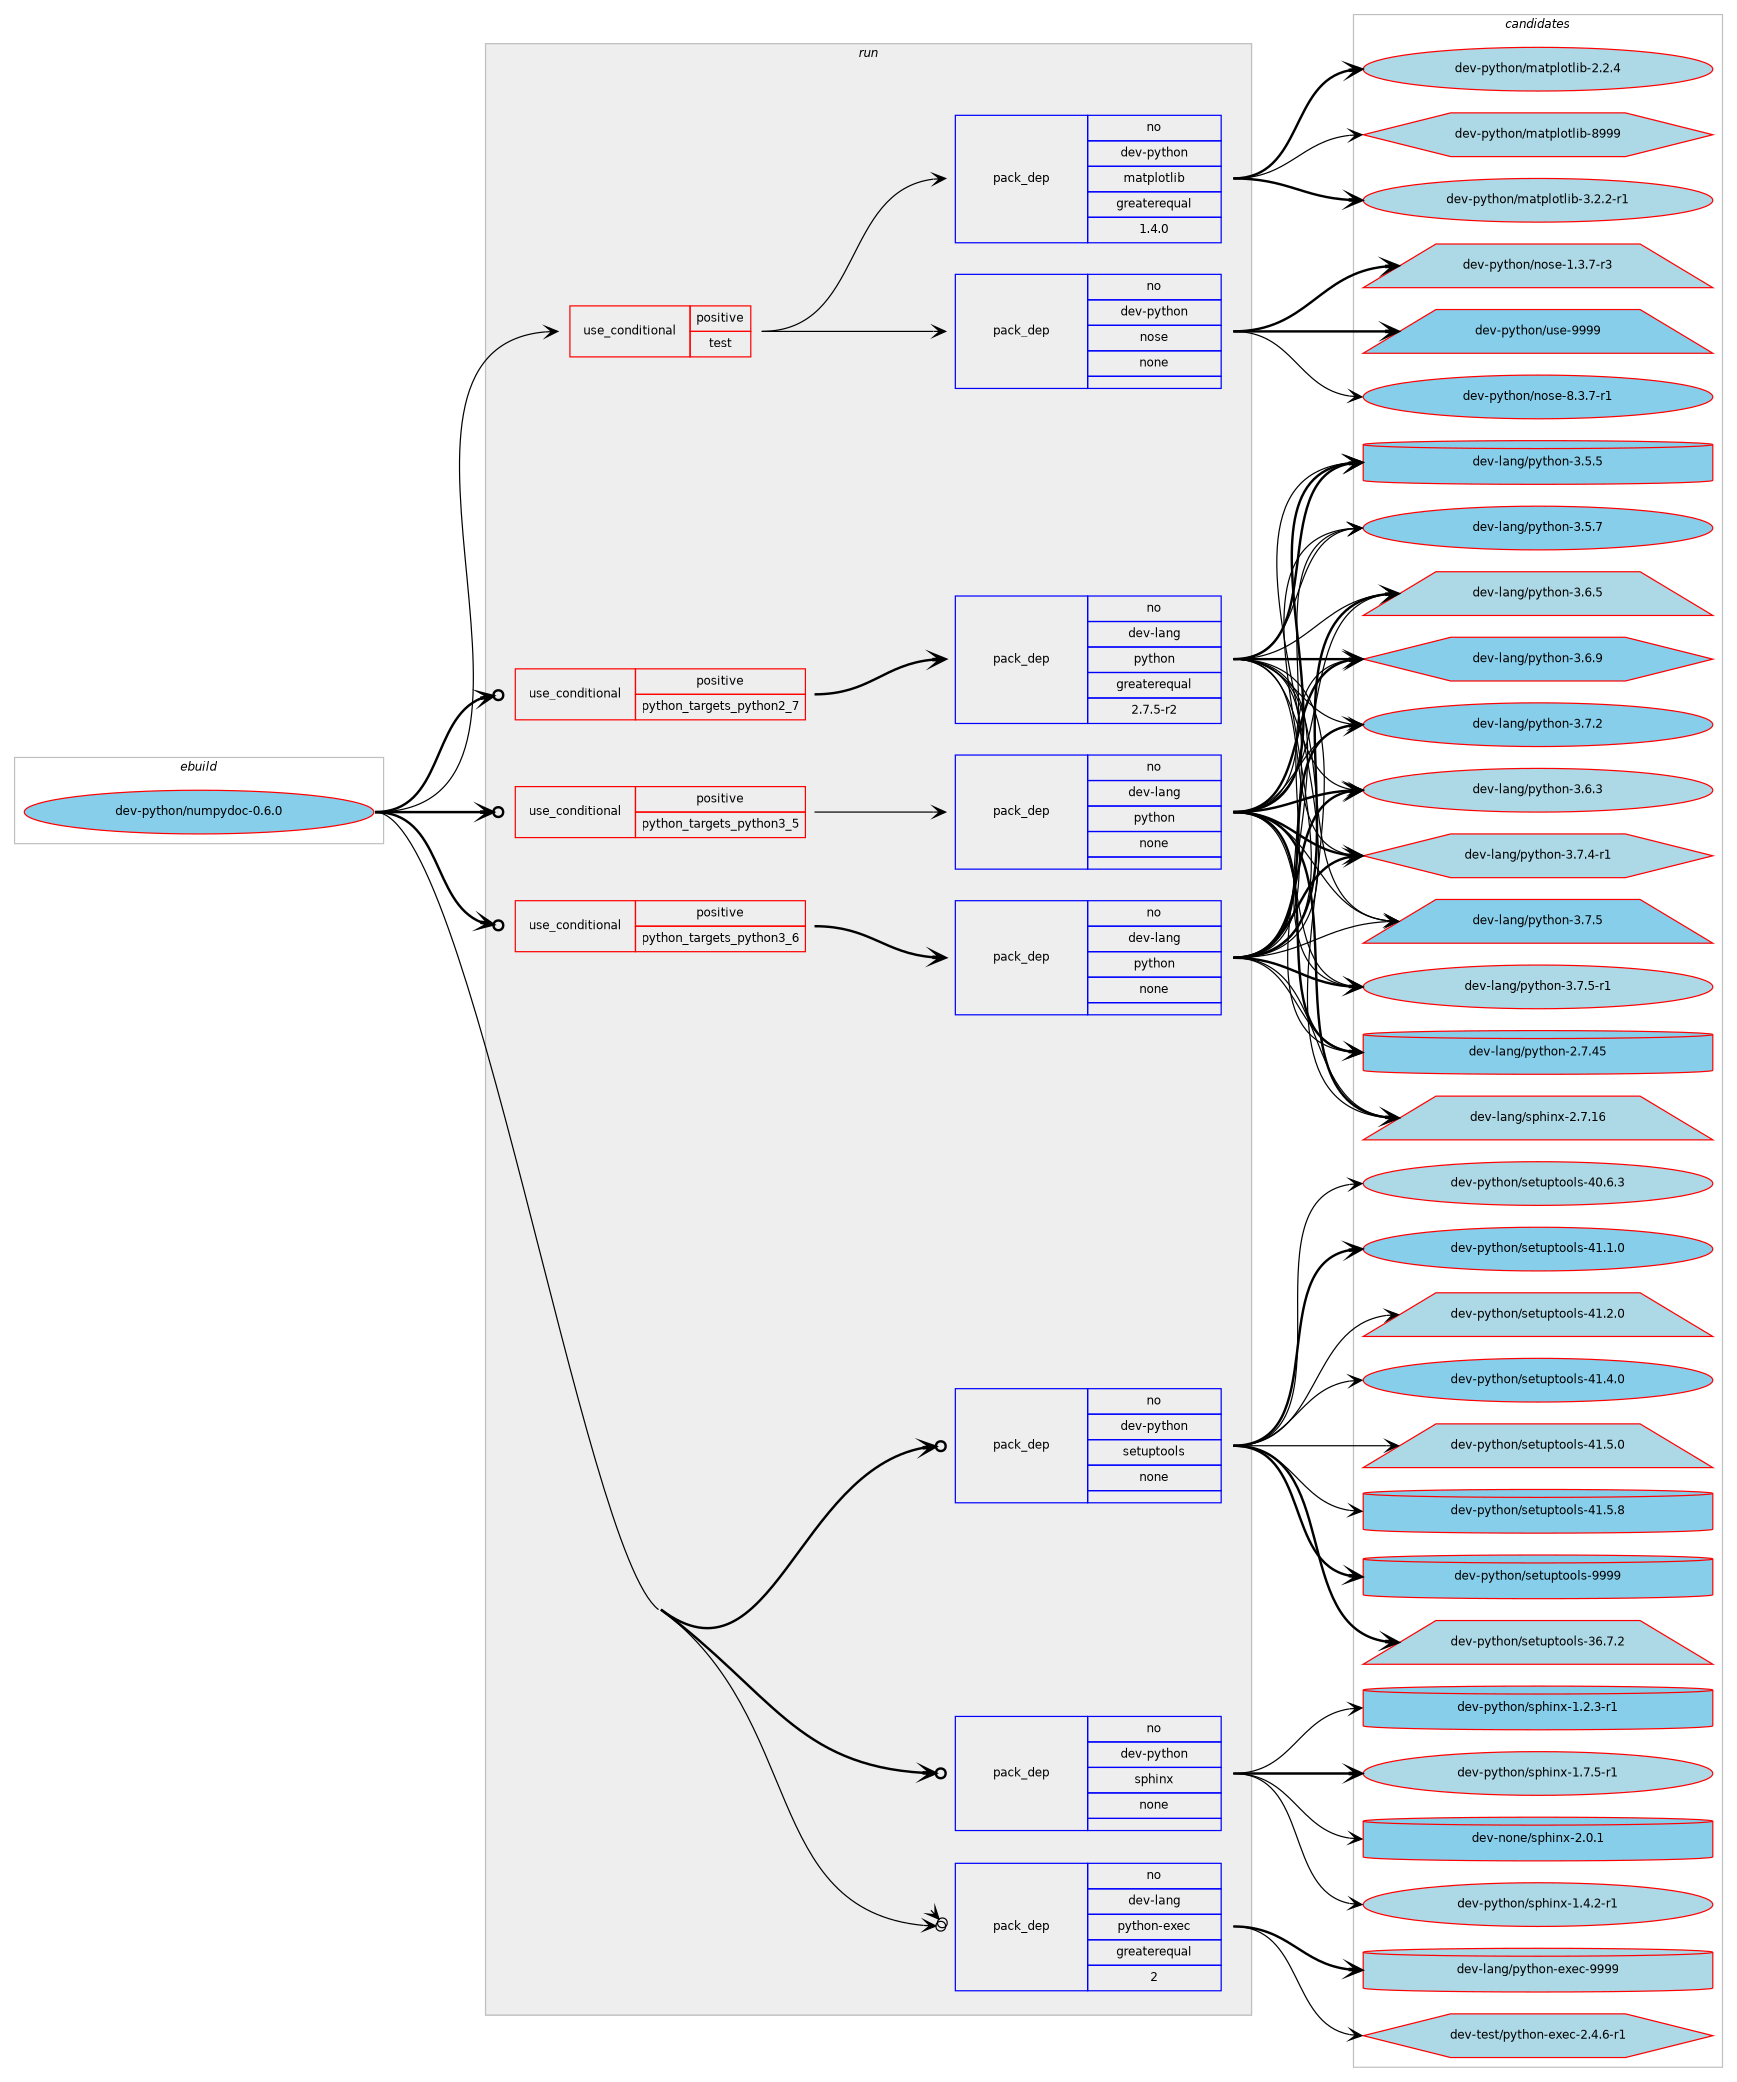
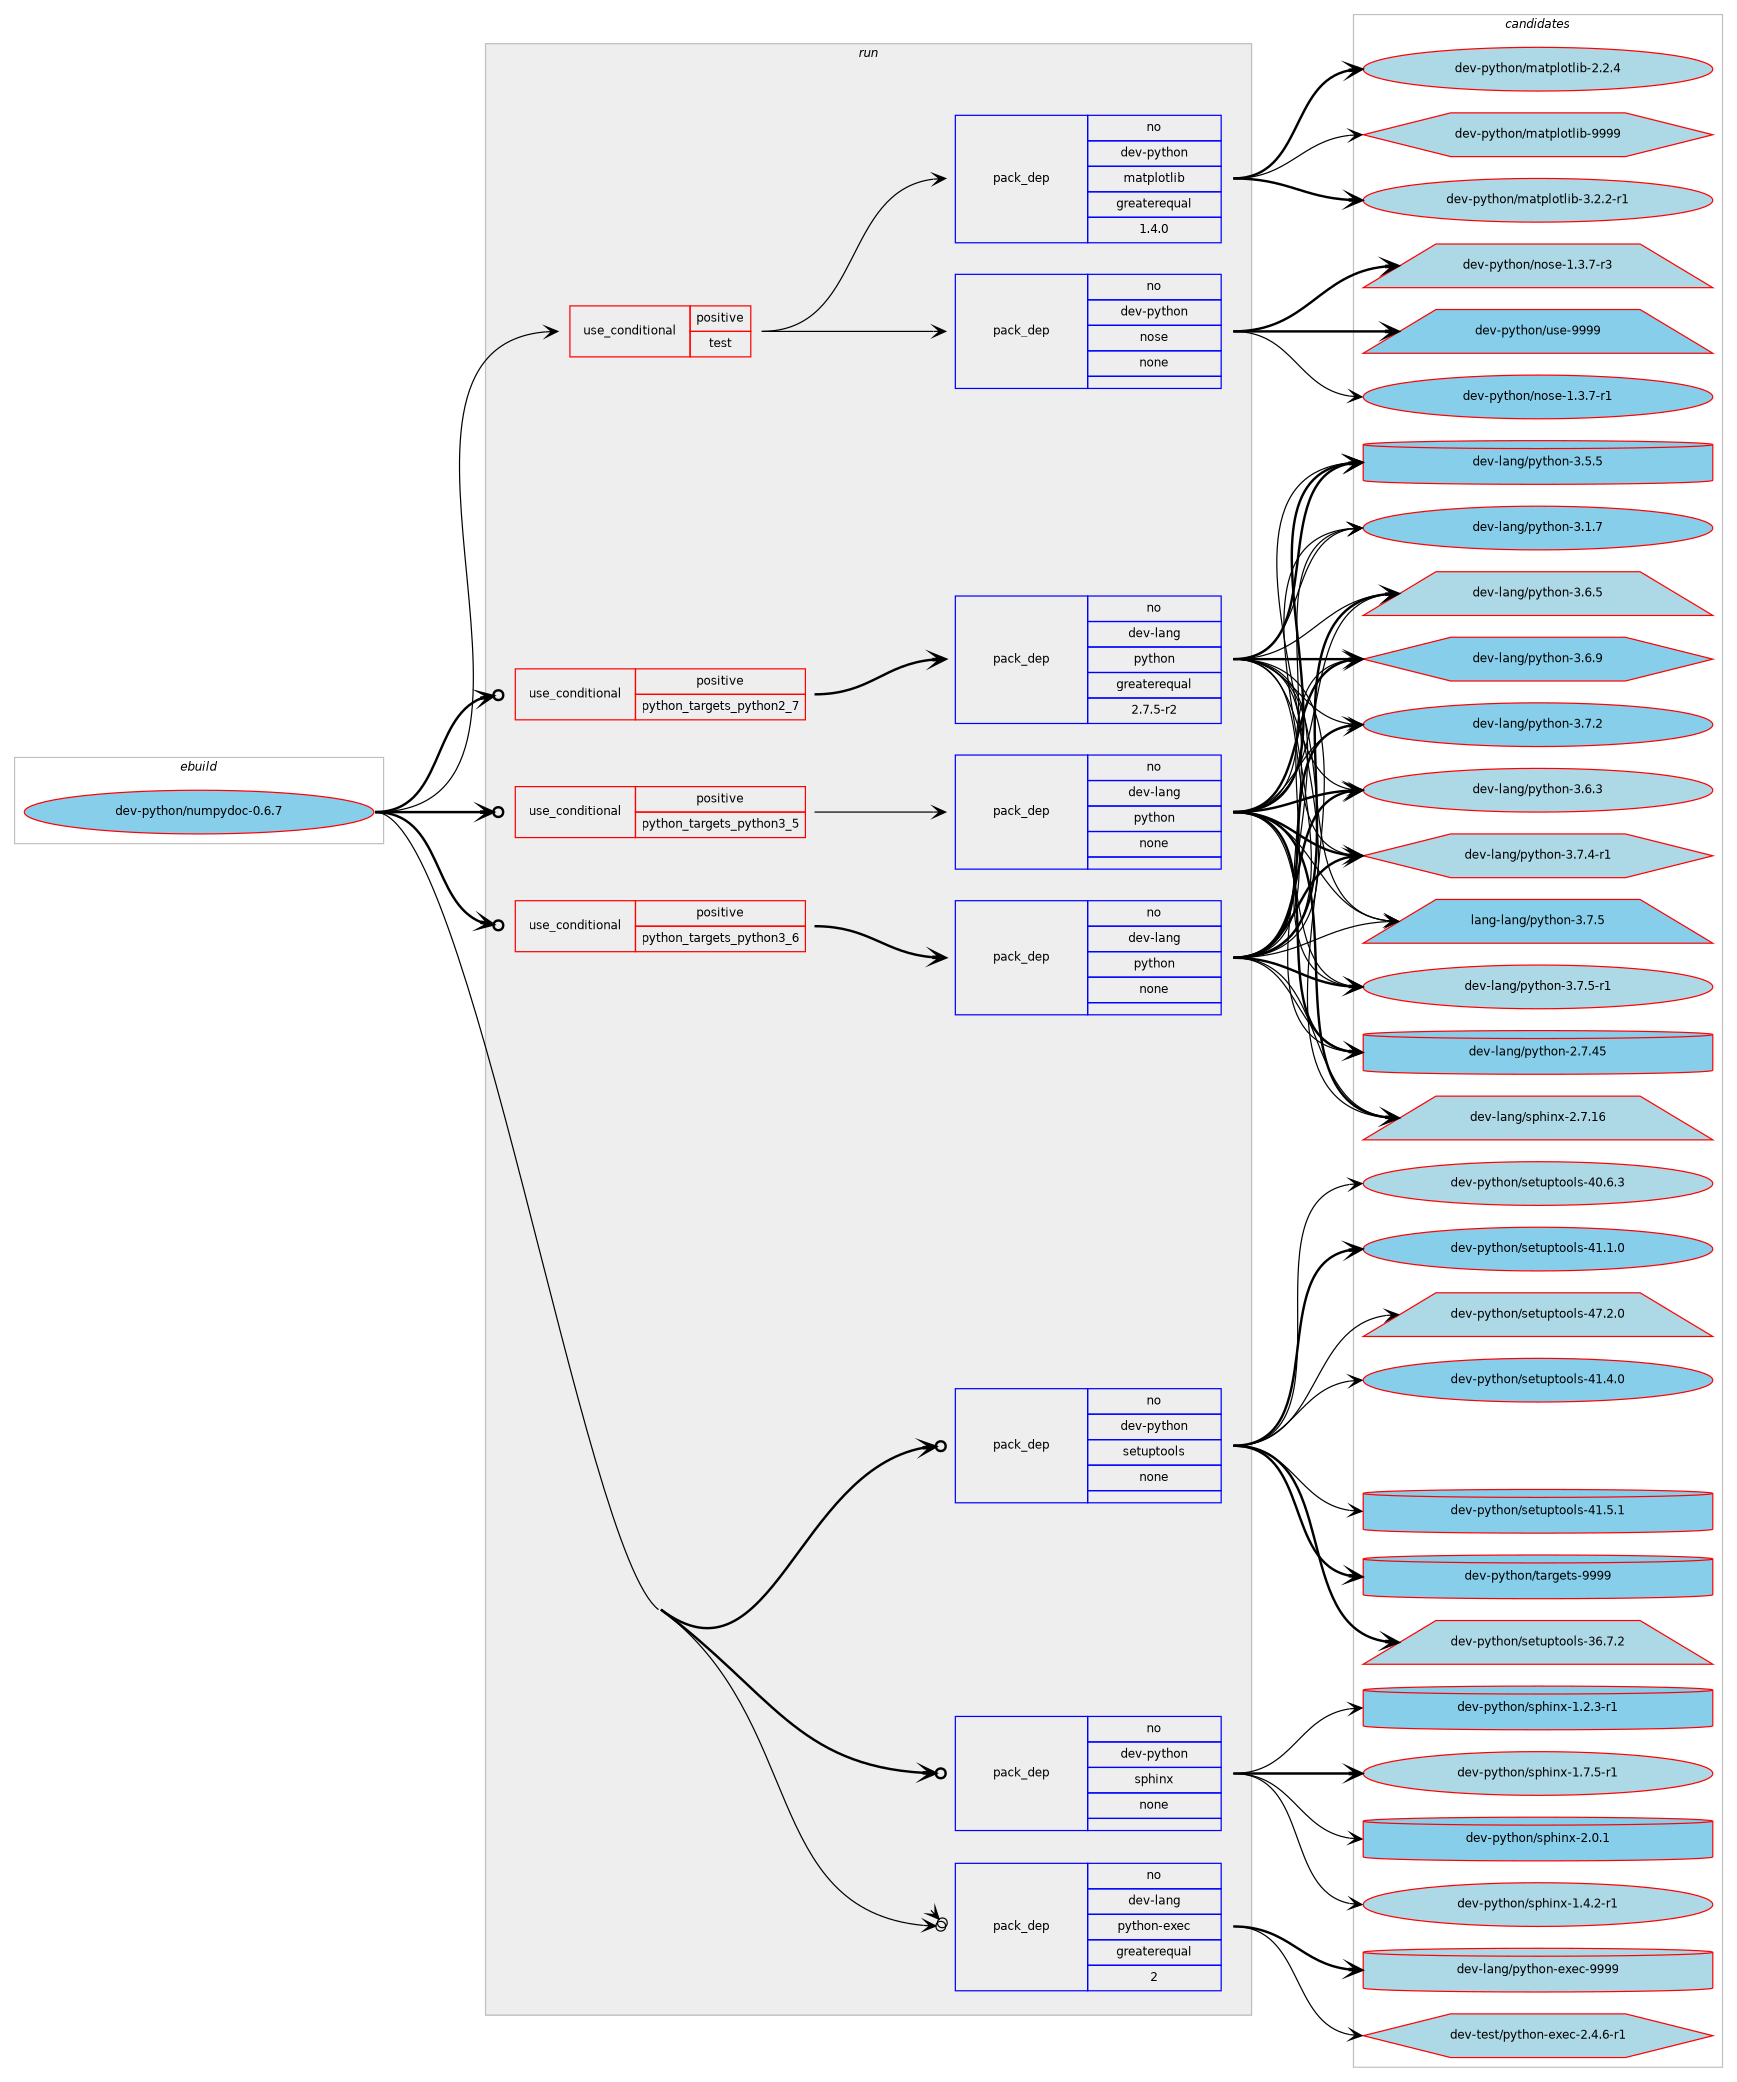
(1538, 135) -> (1538, 135)
(1538, 397) -> (1538, 397)
(1538, 528) -> (1538, 528)
(199, 812) -> (199, 812)
(1538, 921) -> (1538, 921)
(1538, 1315) -> (1538, 1315)
(1538, 1446) -> none
(1538, 1511) -> (1538, 1511)
(1538, 1577) -> (1538, 1577)
(1538, 1839) -> (1538, 1839)
